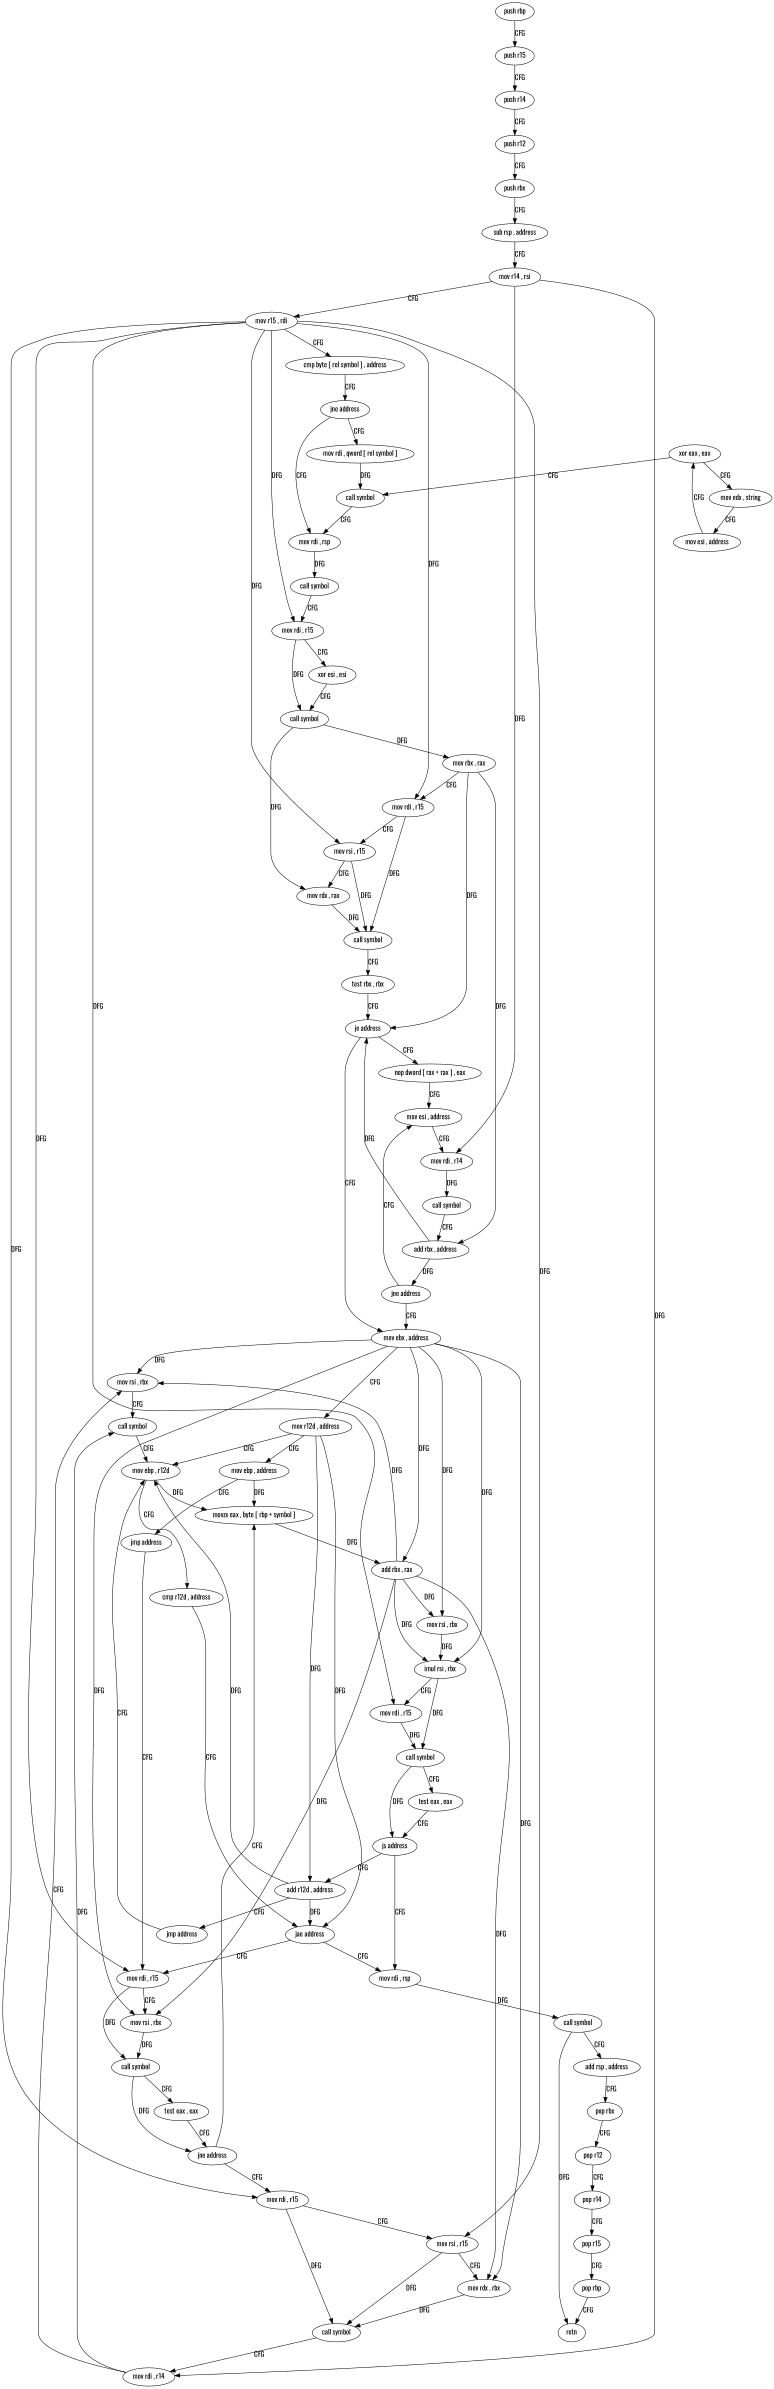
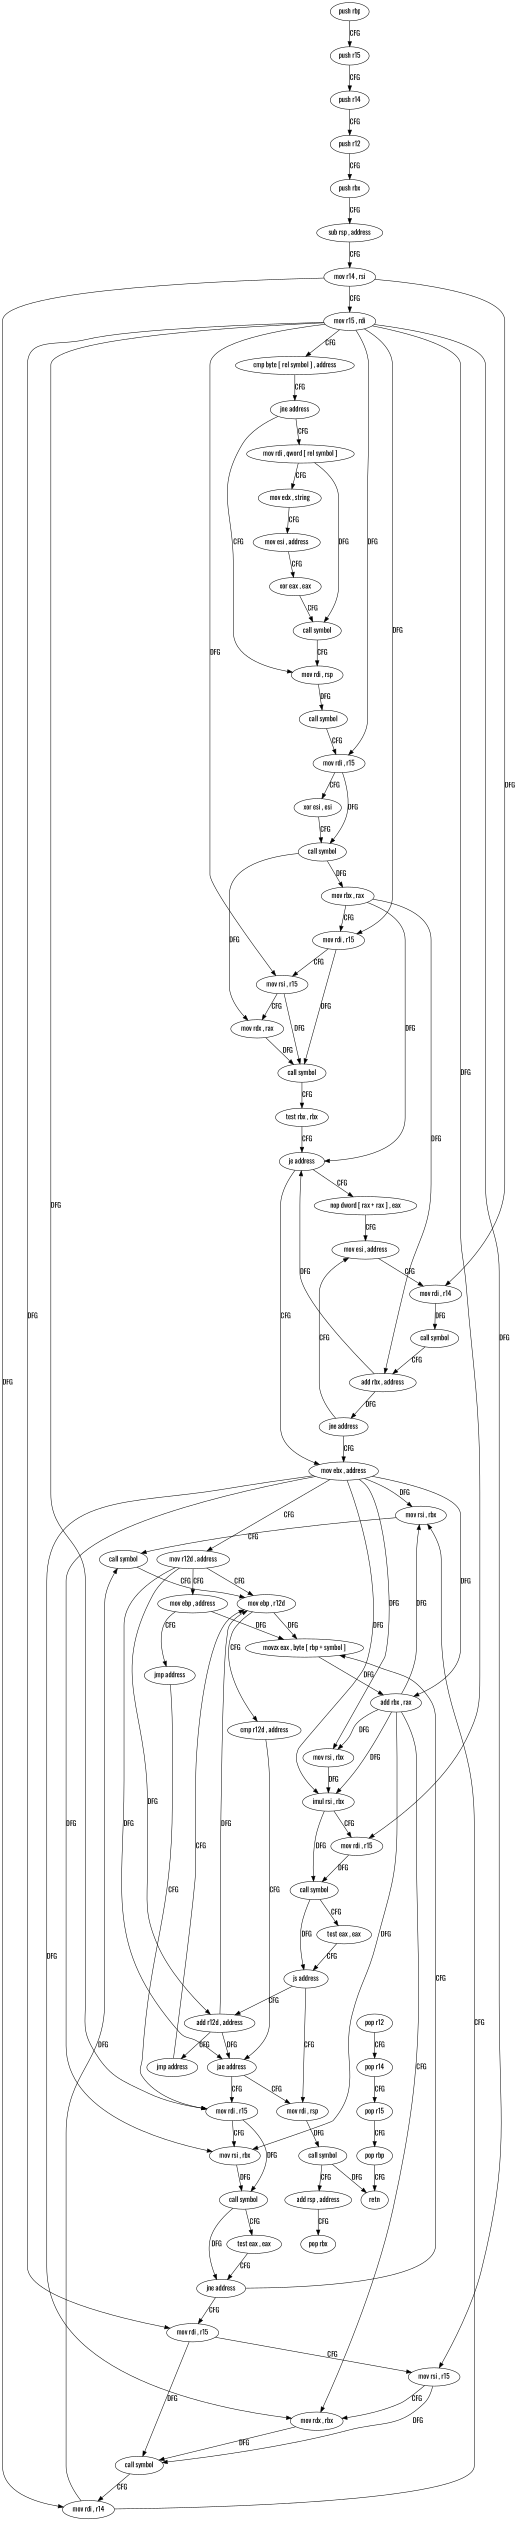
(716, 474) -> (296, 474)
(501, 1935) -> (422, 2067)
(600, 2131) -> none
